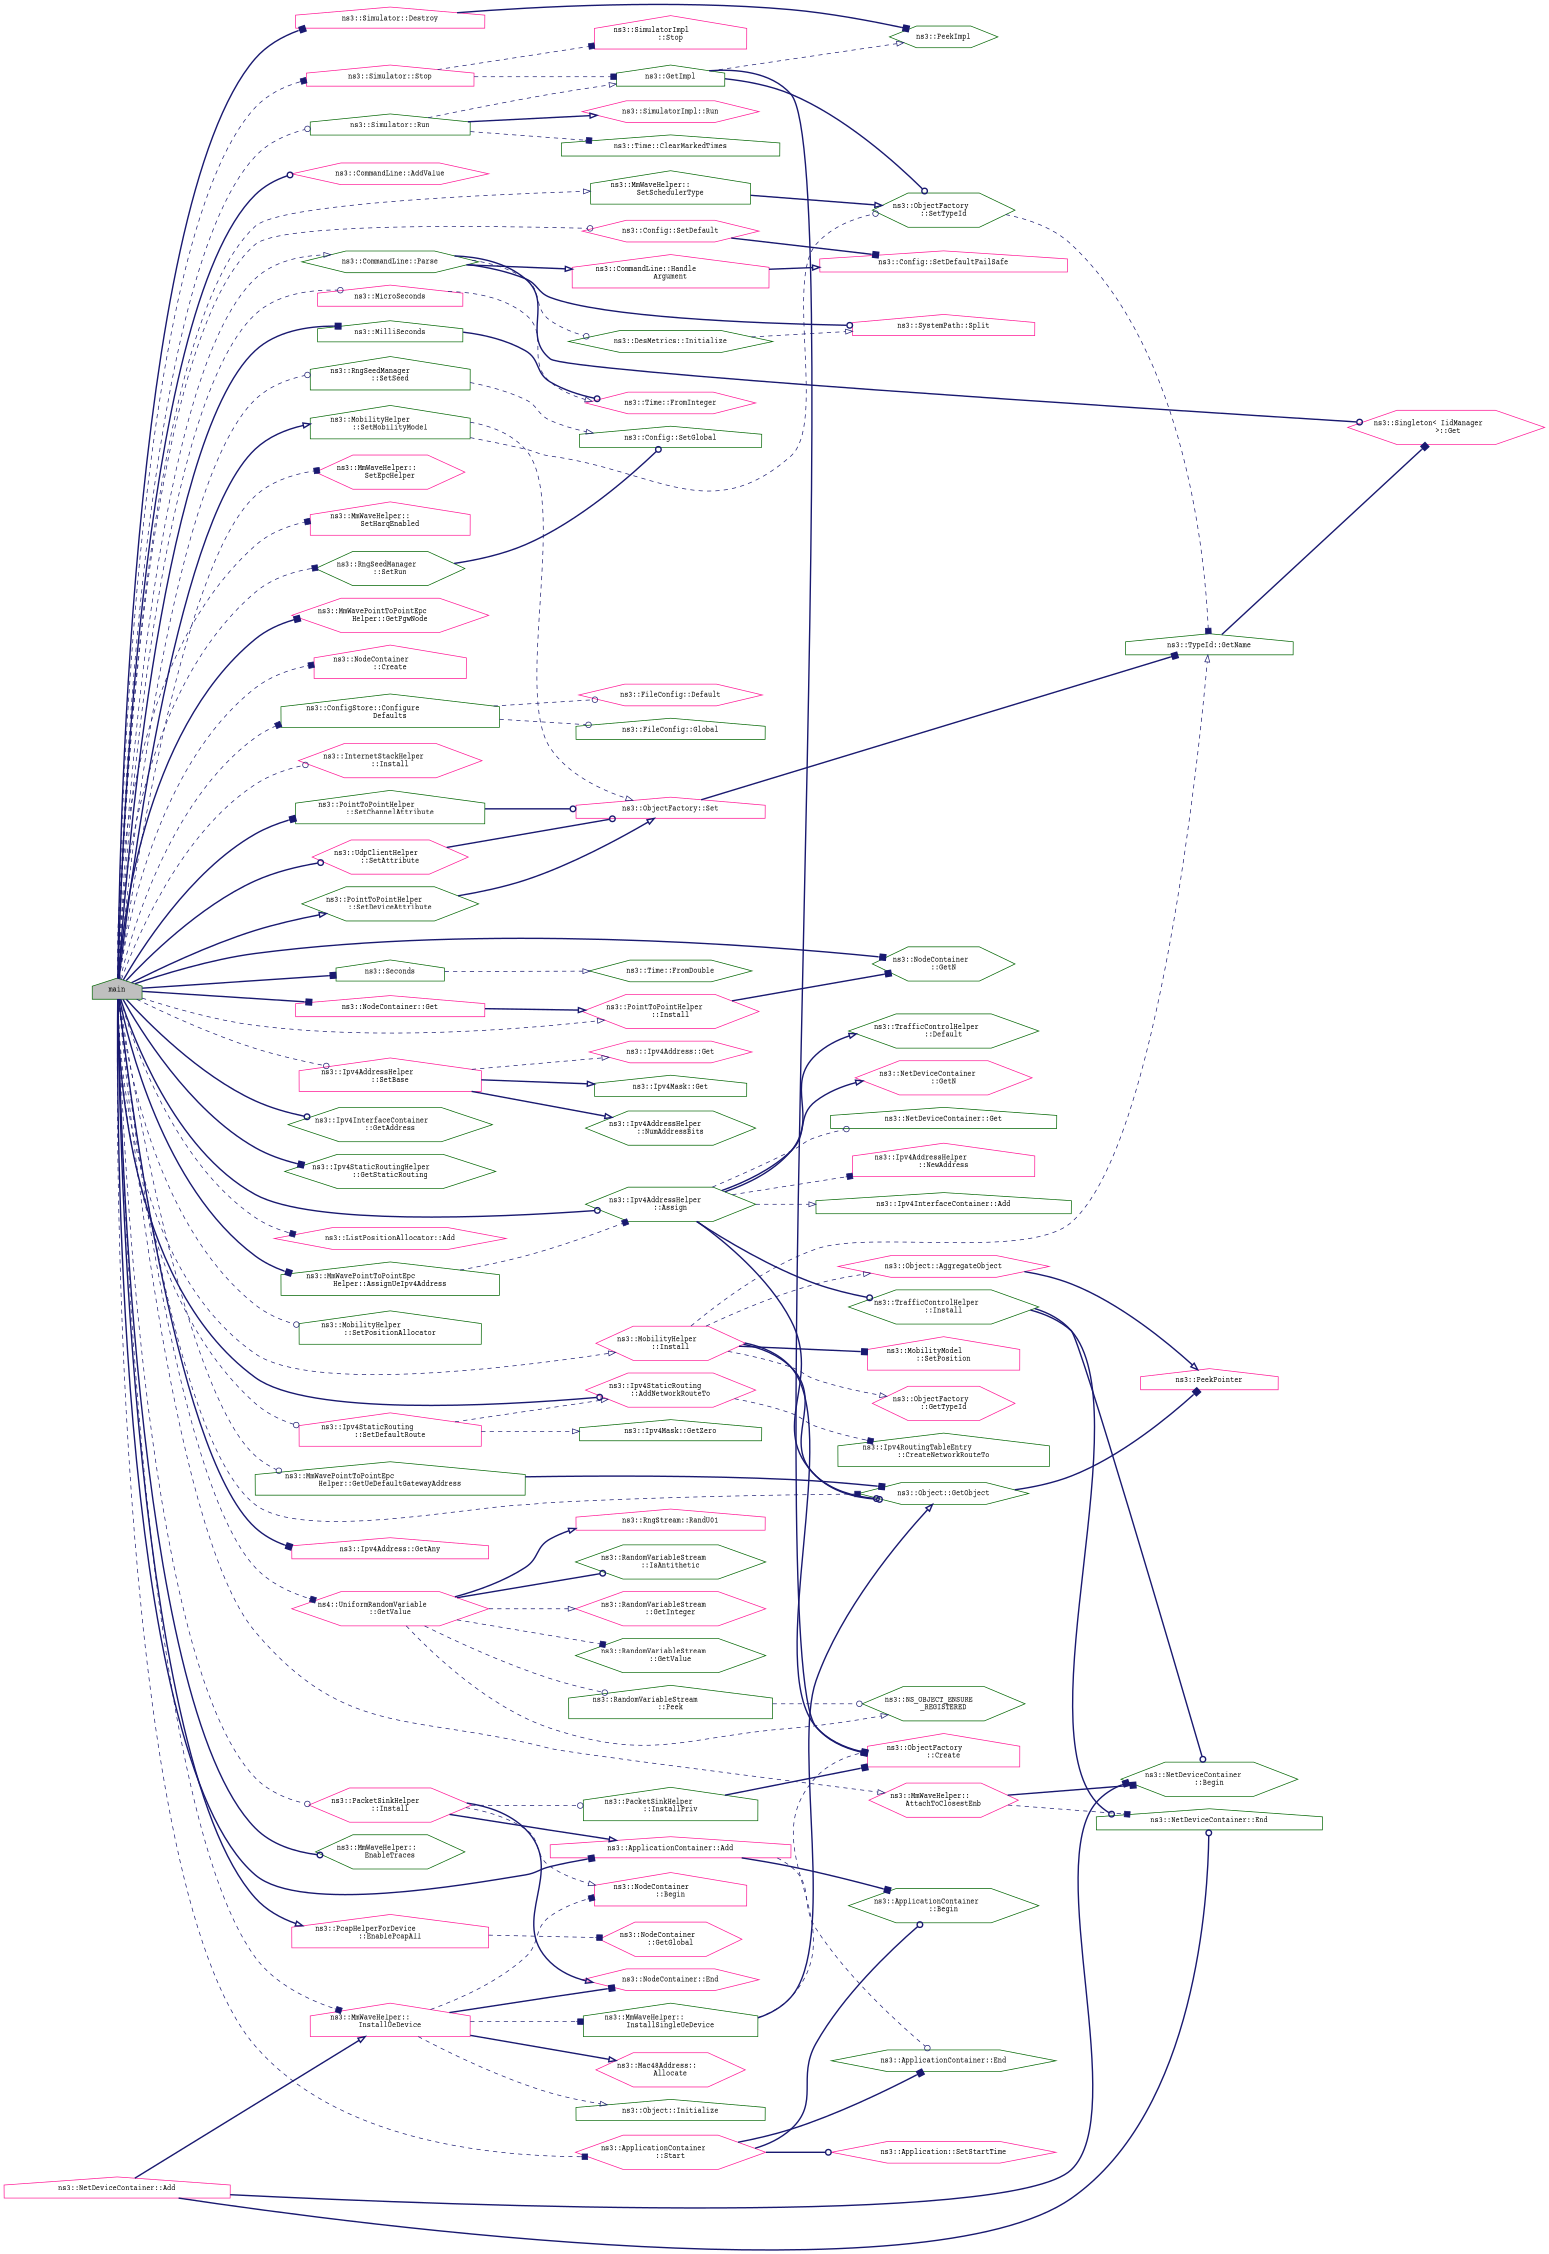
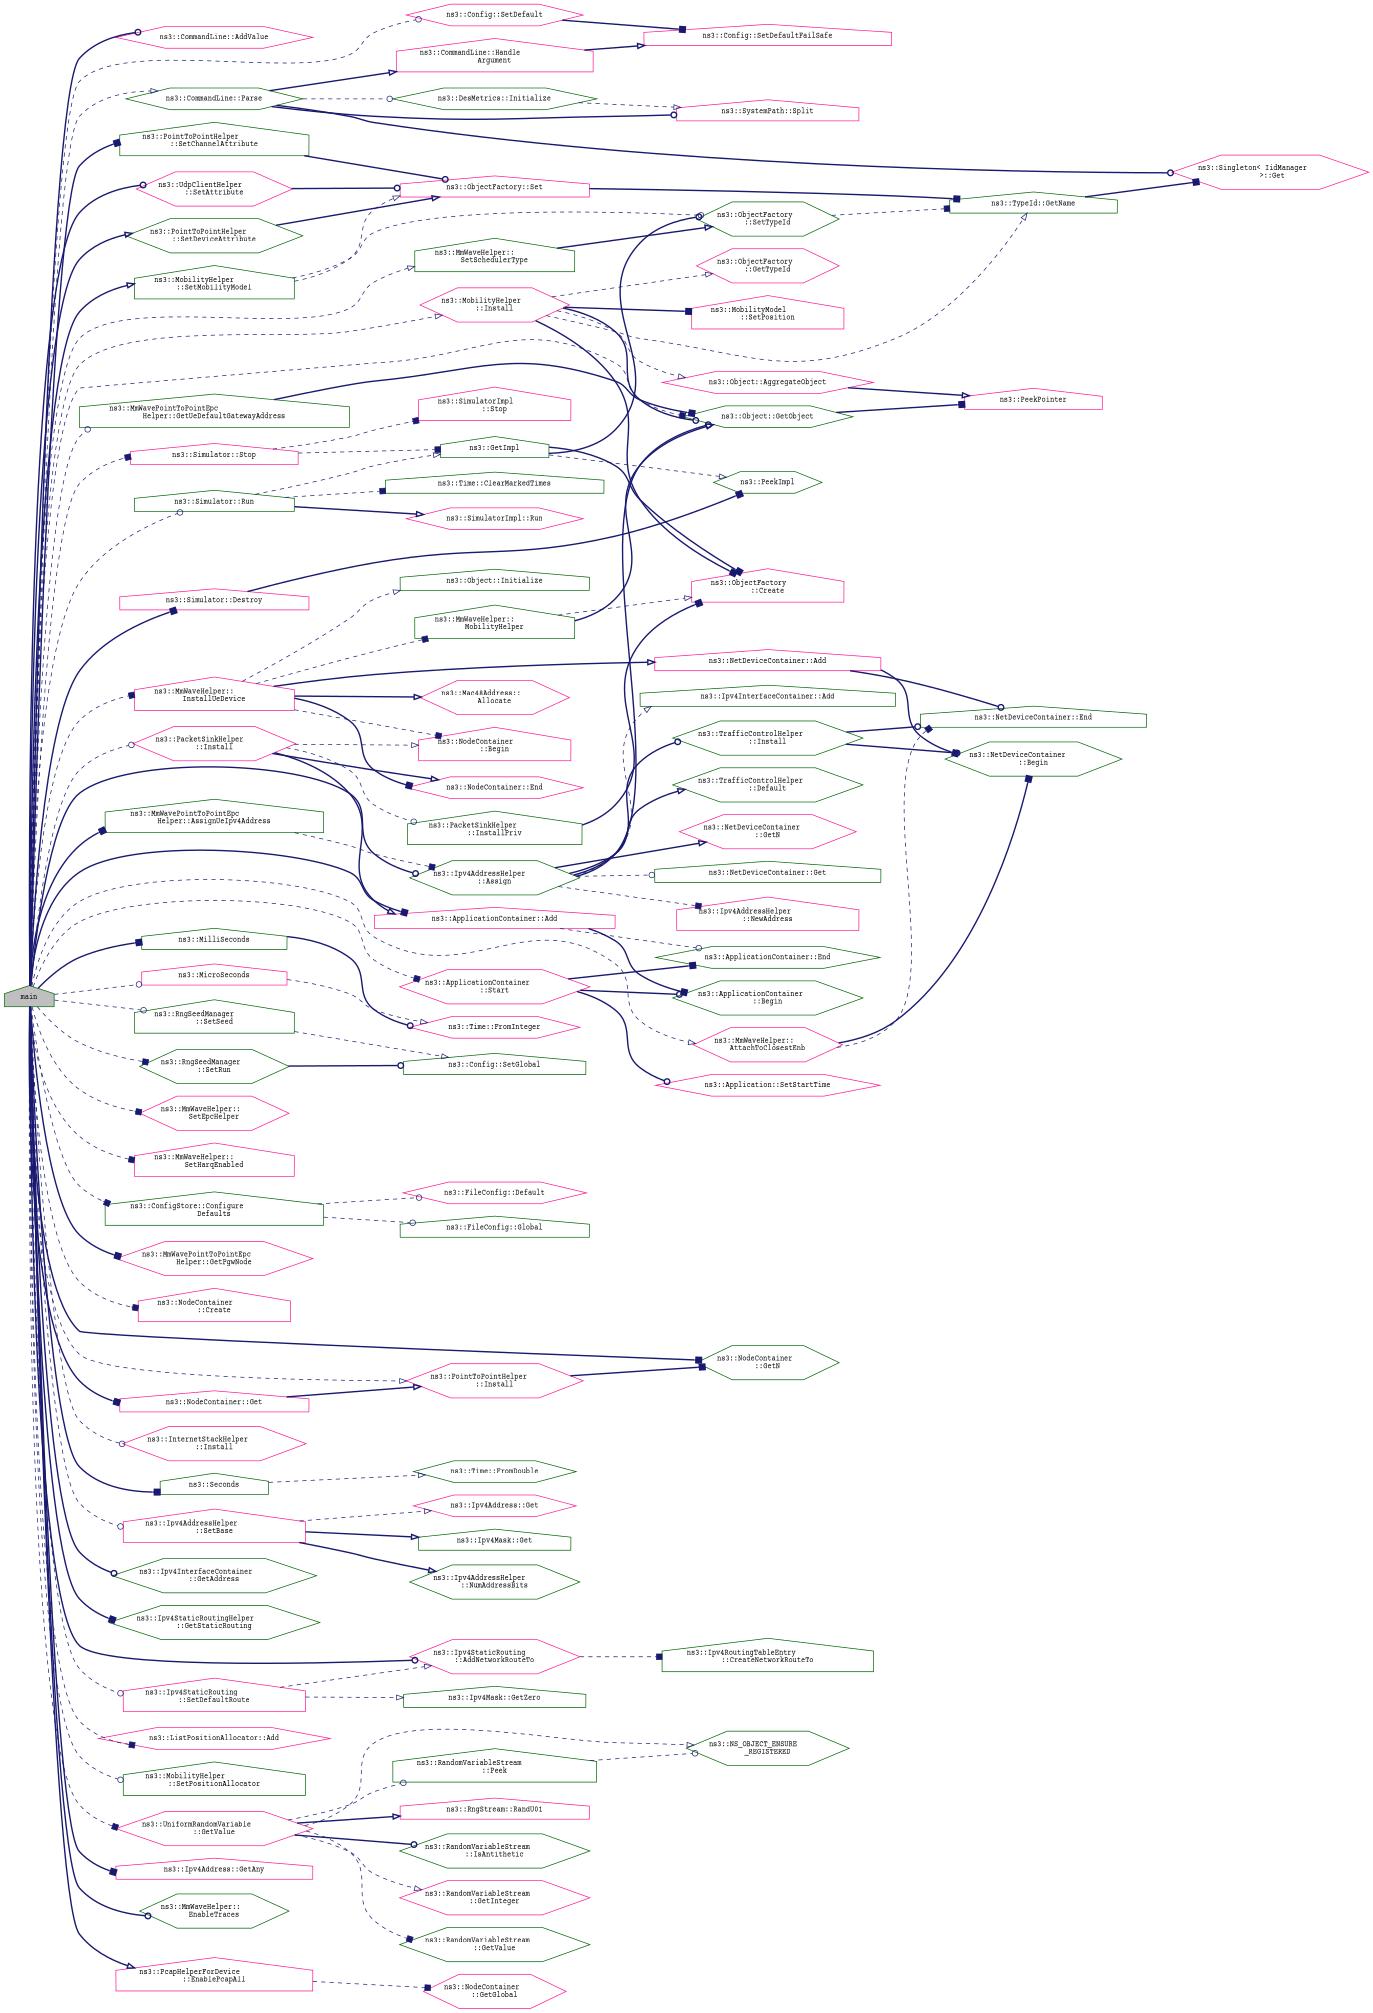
(390, 1609) -> (214, 1829)
(671, 2022) -> (495, 624)
(247, 2109) -> (460, 669)
